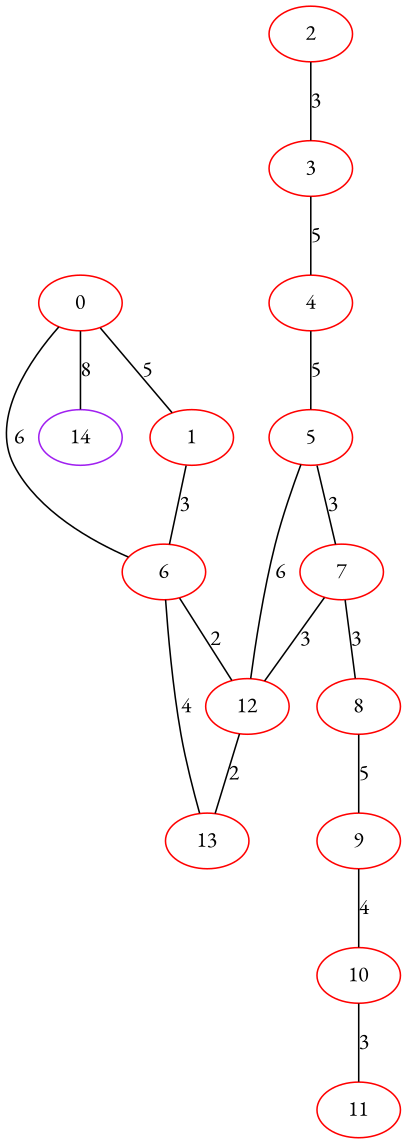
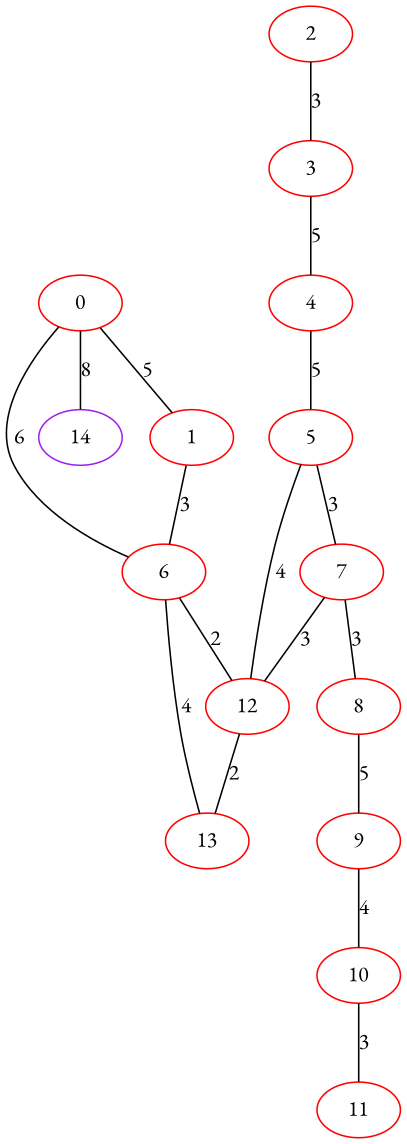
(281, 572) -> (281, 572)
